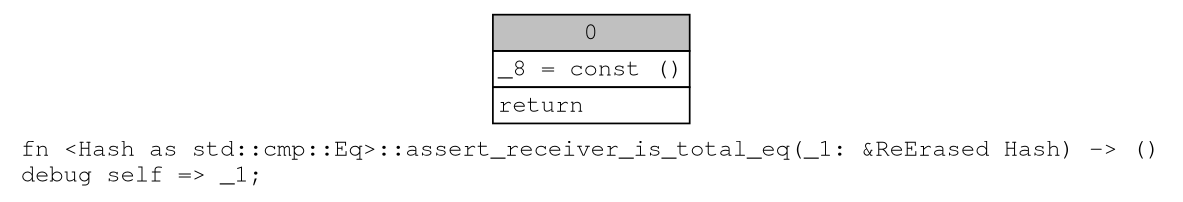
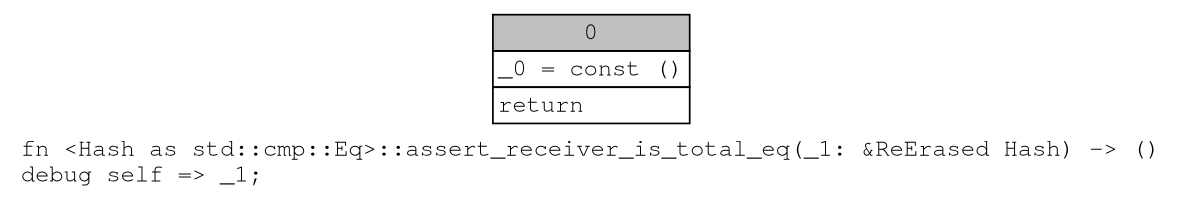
(591, 68) -> (591, 68)
